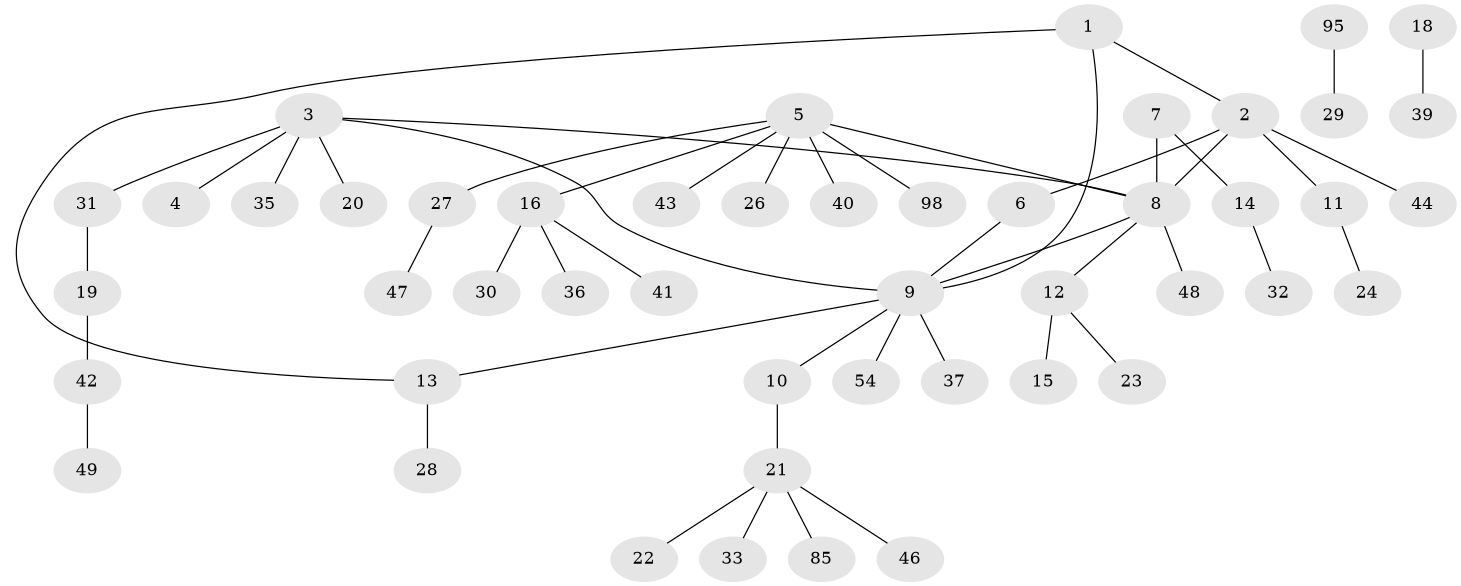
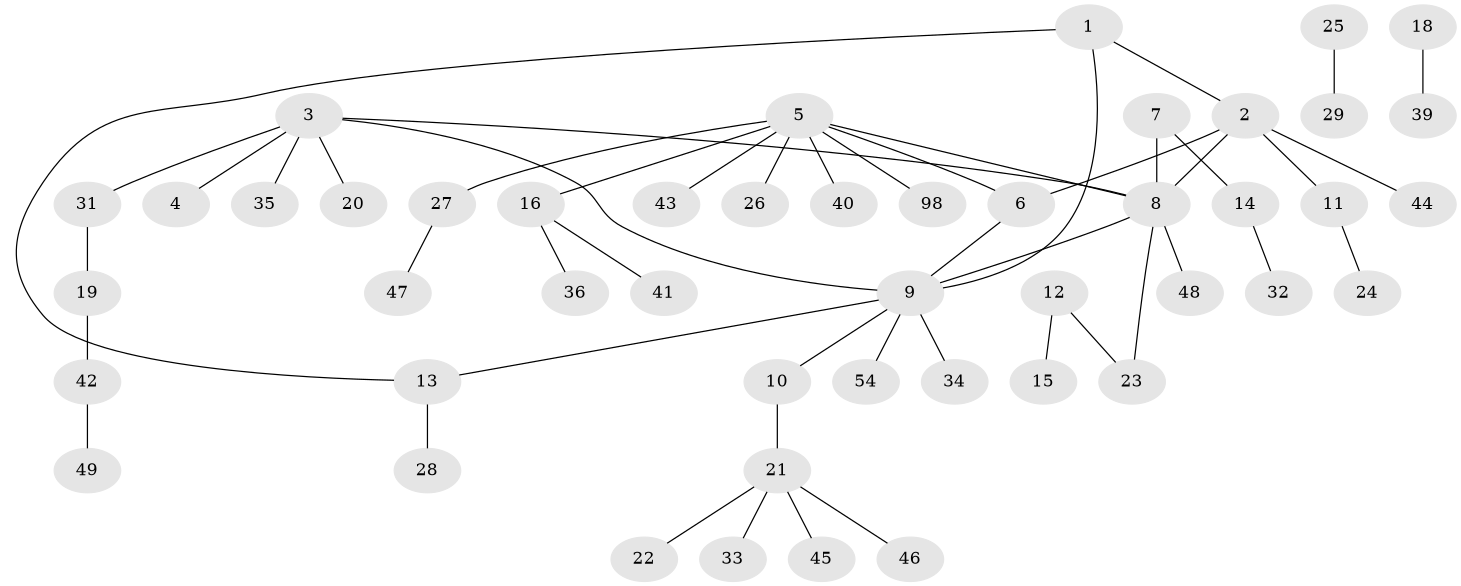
(1334, 27) -> (1334, 27)
none -> (900, 152)
(1105, 249) -> (1143, 293)
(487, 293) -> none
(955, 382) -> (955, 382)
(822, 559) -> (822, 559)
